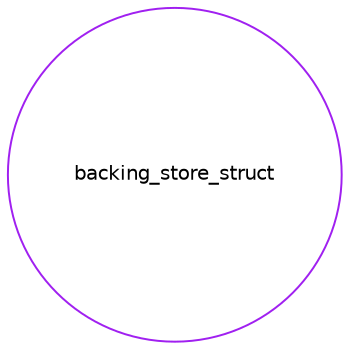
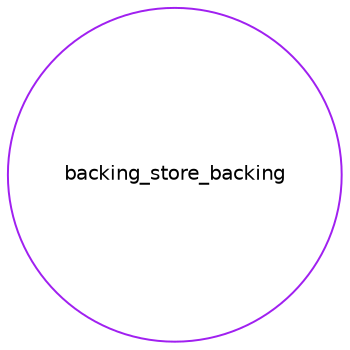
(175, 175) -> (175, 175)
